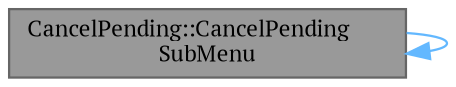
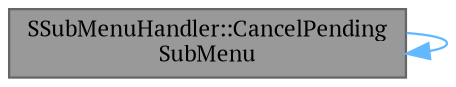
(208, 43) -> (208, 43)
